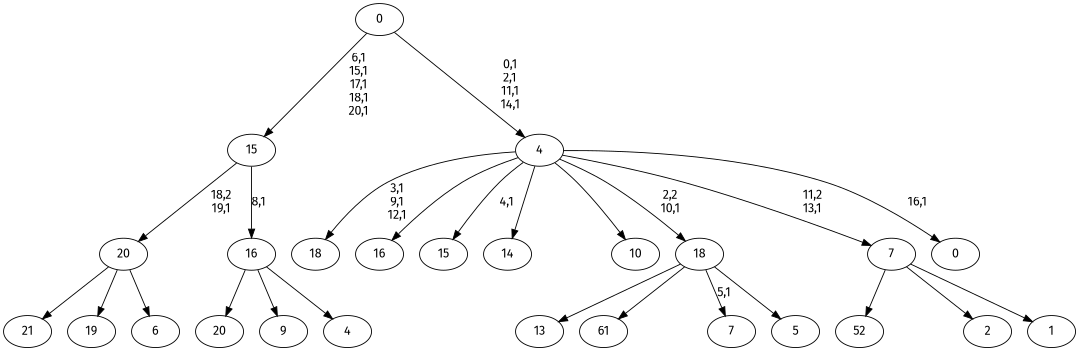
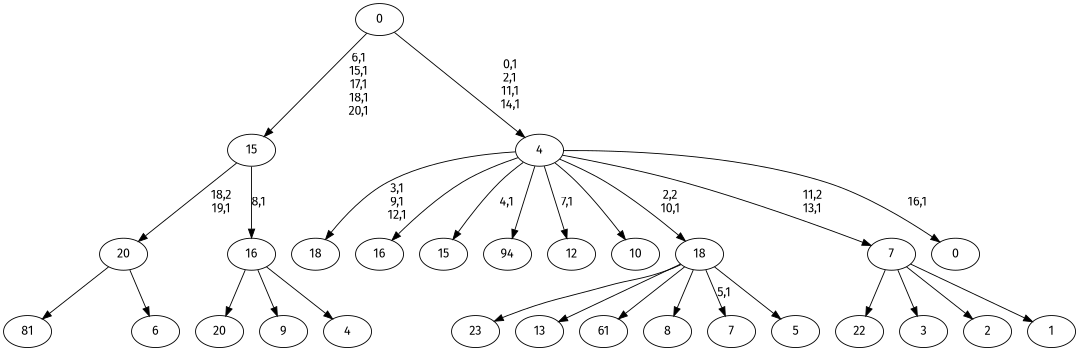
(508, 254) -> (508, 254)
none -> (572, 254)
(28, 332) -> (28, 332)
(92, 332) -> none
none -> (476, 332)
none -> (668, 332)
(860, 332) -> (860, 332)
none -> (924, 332)
